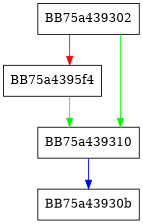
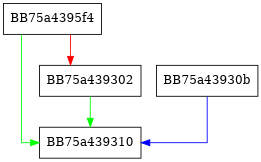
(70, 45) -> (70, 45)
(89, 169) -> (202, 143)
